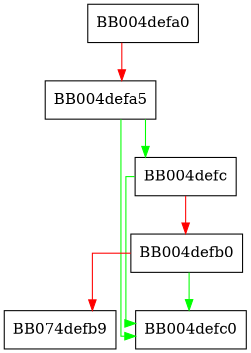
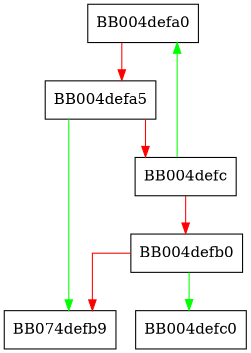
(145, 133) -> (145, 133)
(121, 230) -> (69, 210)
(126, 246) -> (177, 105)
